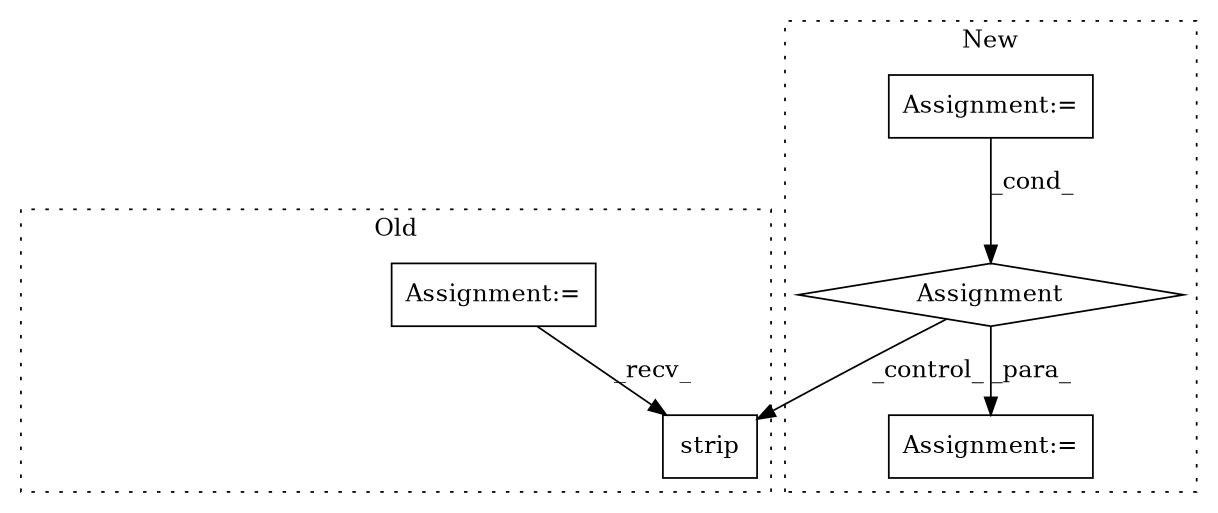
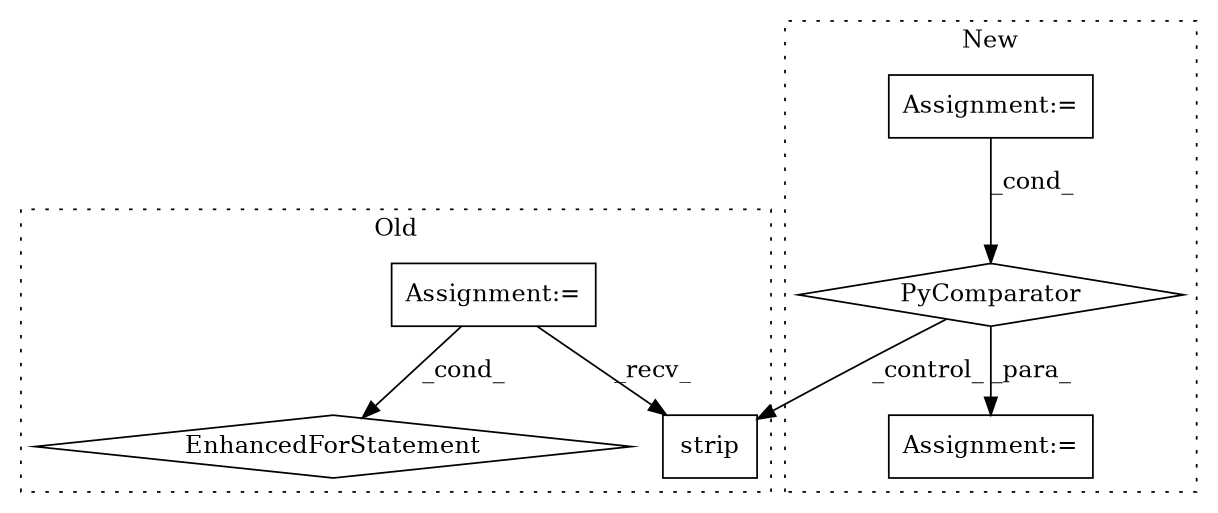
(991, 295) -> (991, 295)
none -> (333, 447)
